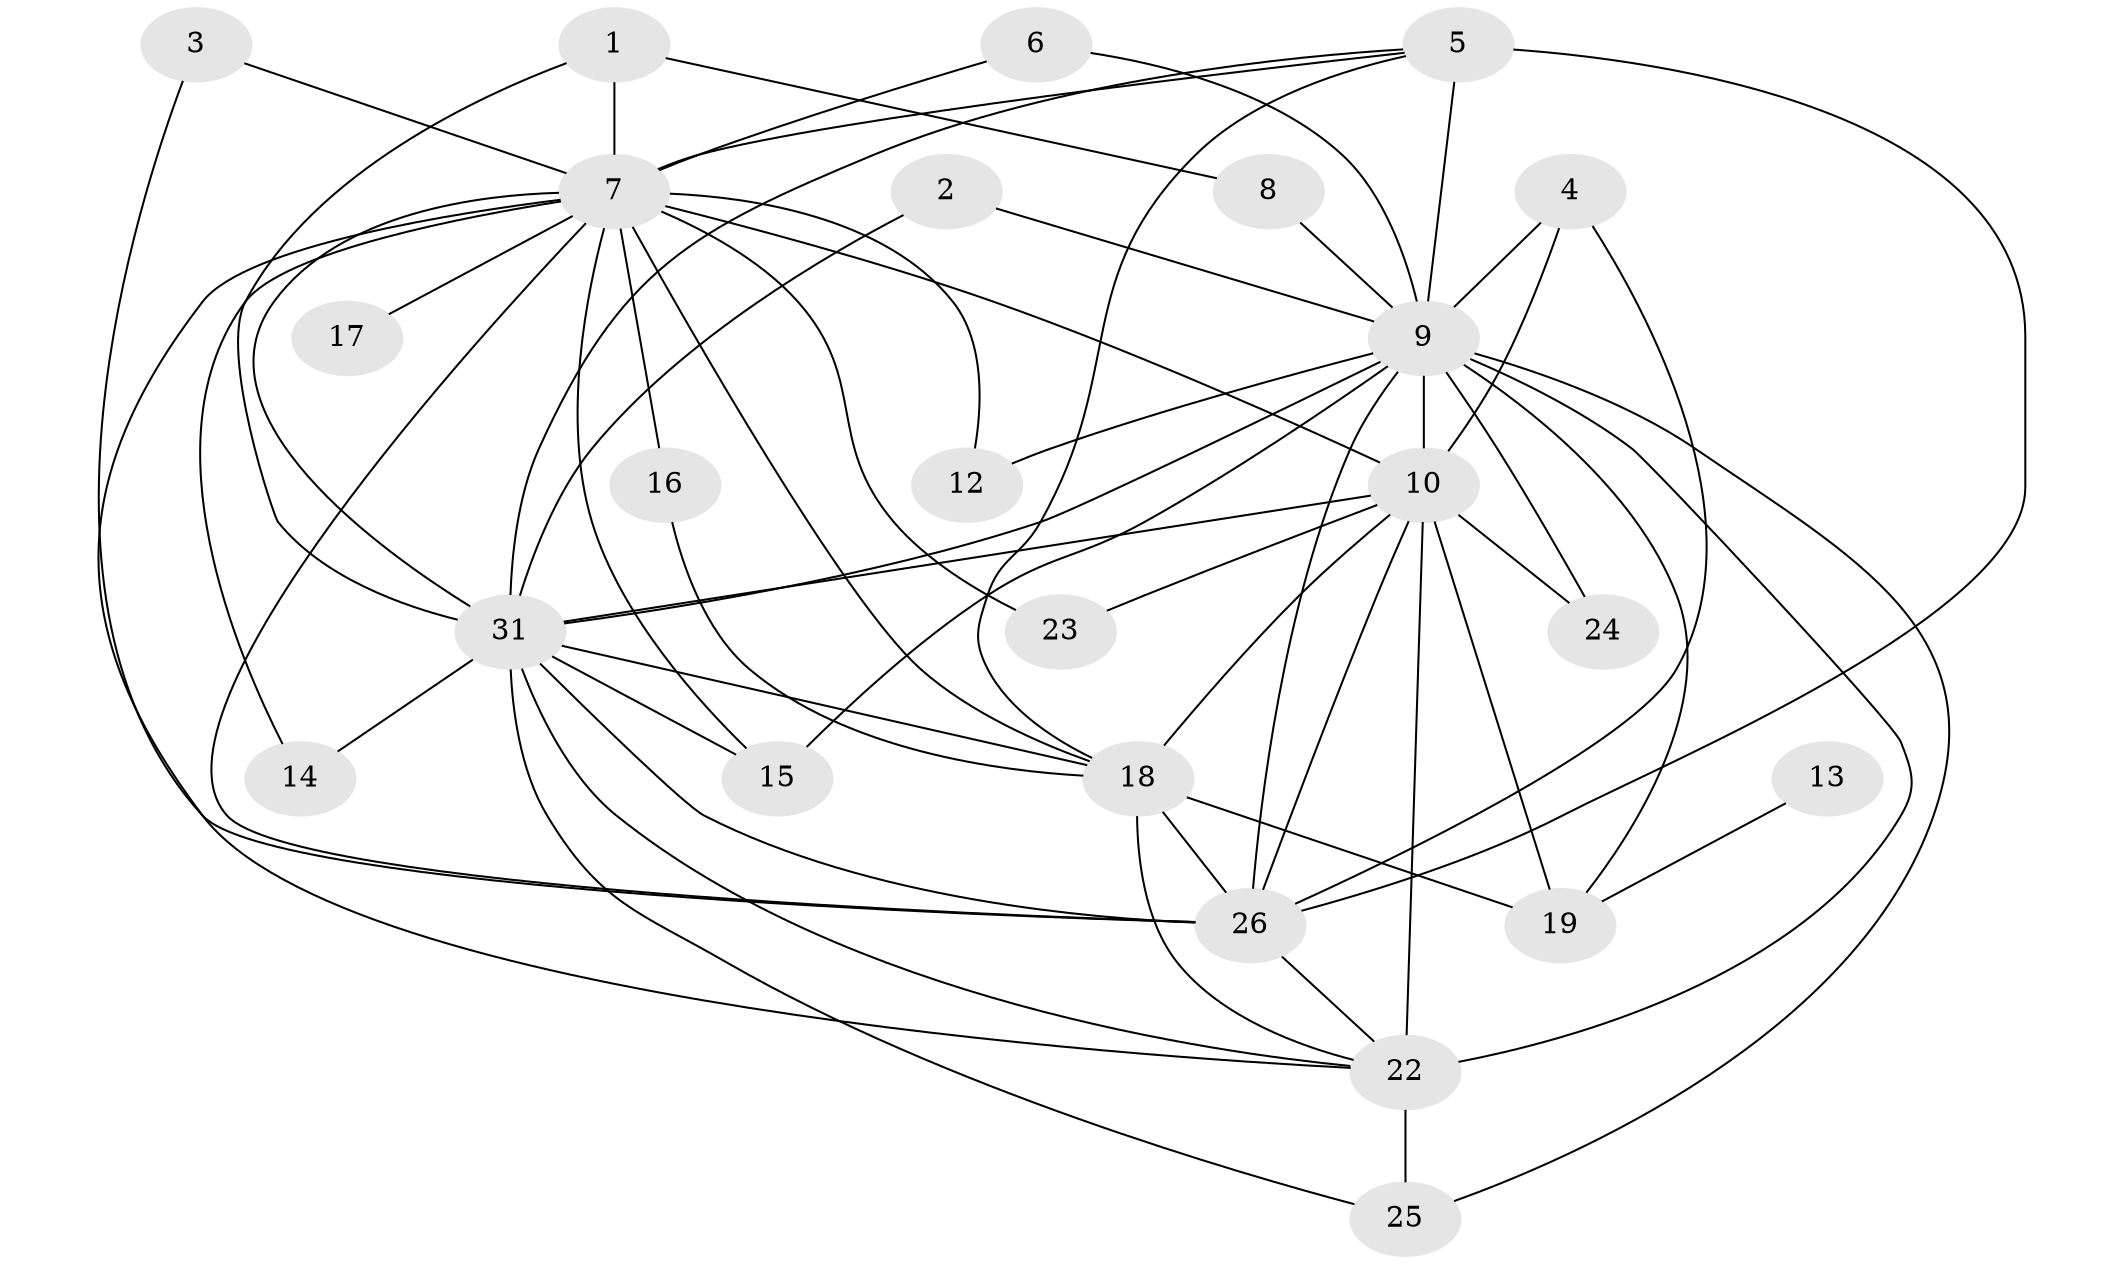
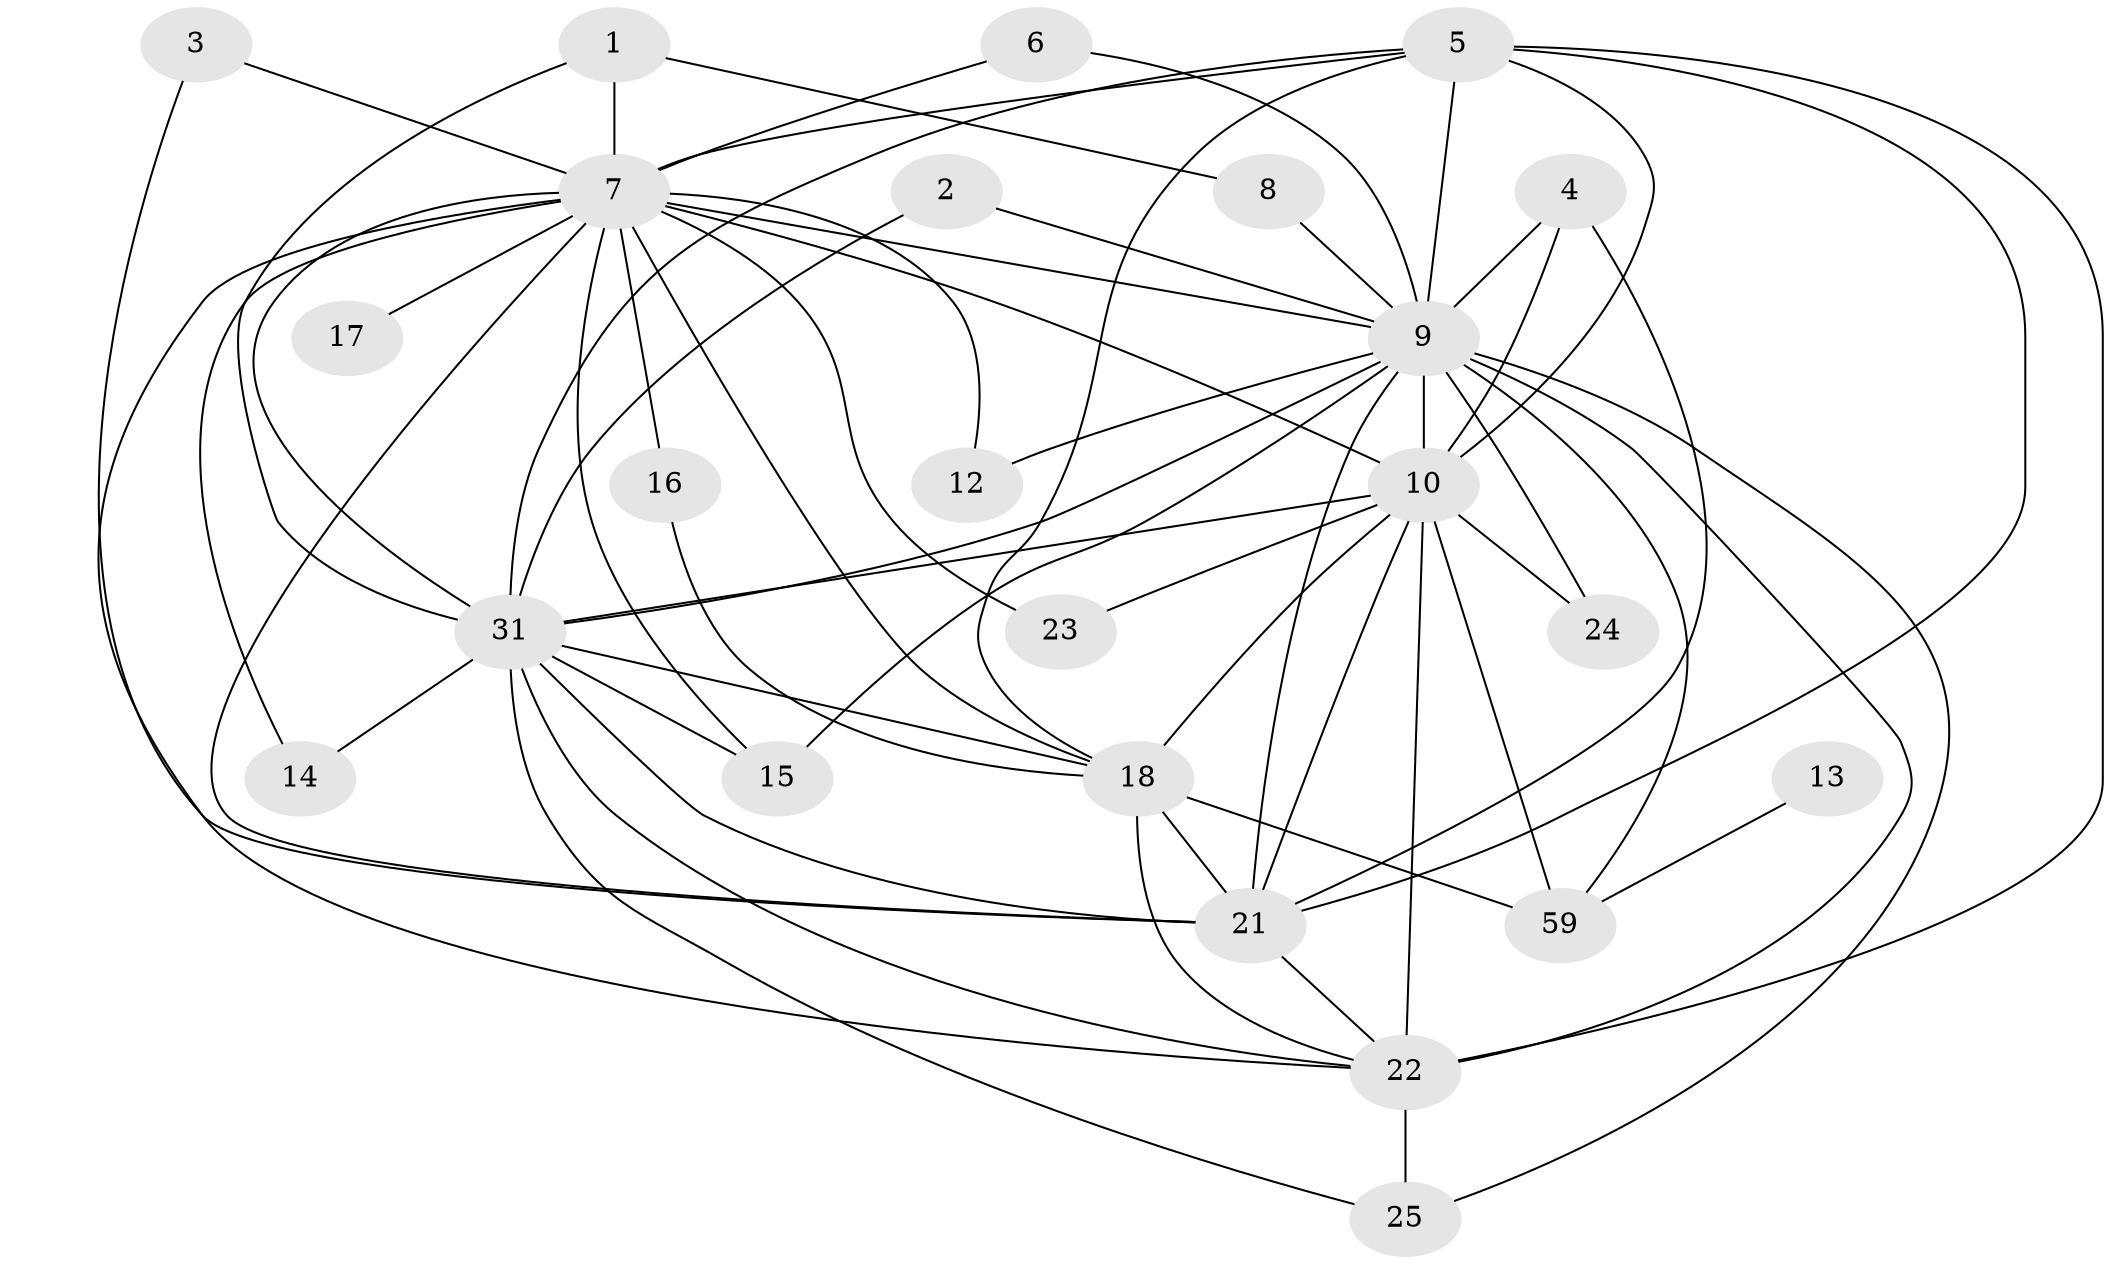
none -> (1634, 253)
none -> (1019, 265)
none -> (2103, 563)
(1251, 926) -> (1251, 926)
(1560, 926) -> (1560, 926)
